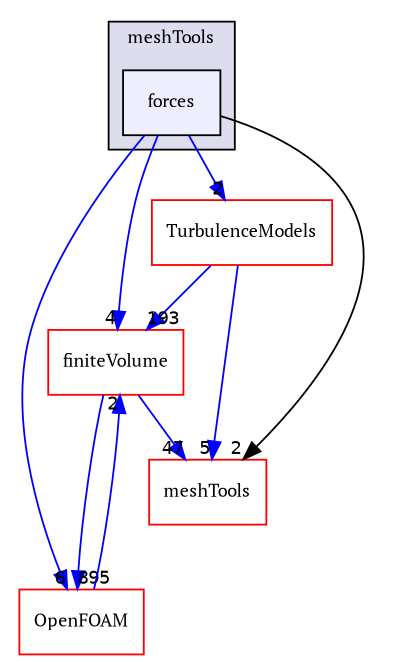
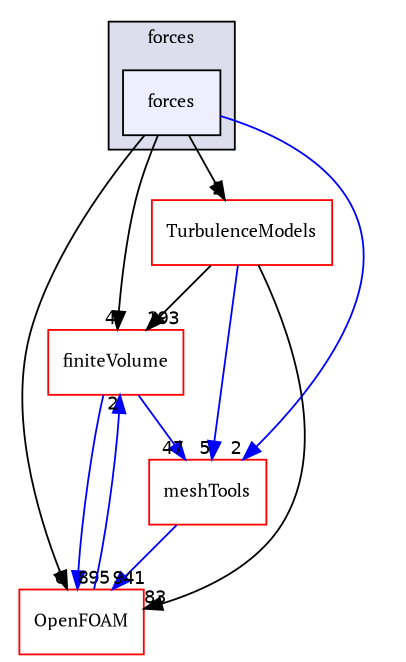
(172, 39) -> (172, 39)
(203, 161) -> (203, 161)
(131, 222) -> (131, 222)
(363, 260) -> (363, 260)
(185, 291) -> (185, 291)
(29, 340) -> (29, 340)
none -> (302, 466)
none -> (151, 551)
